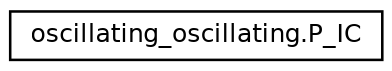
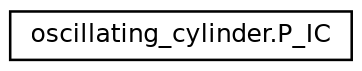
(196, 36) -> (181, 36)
